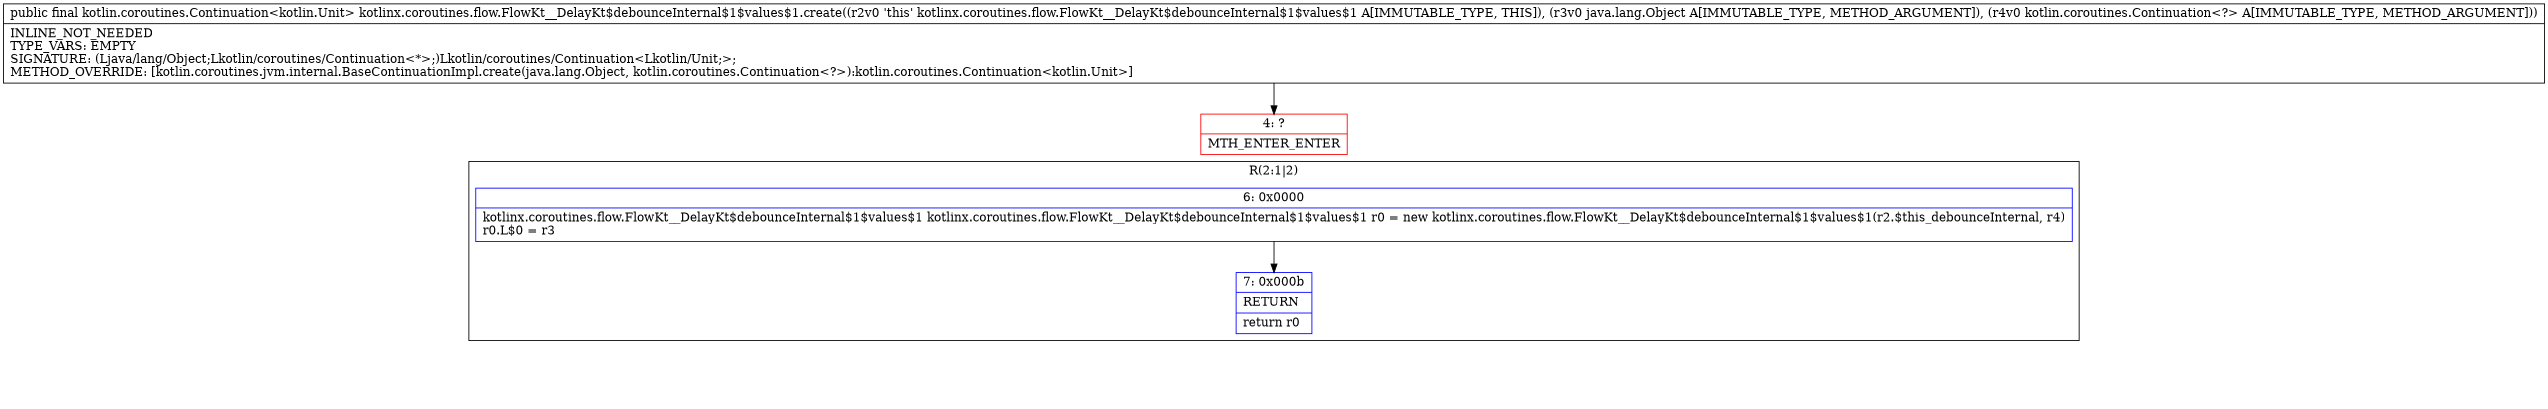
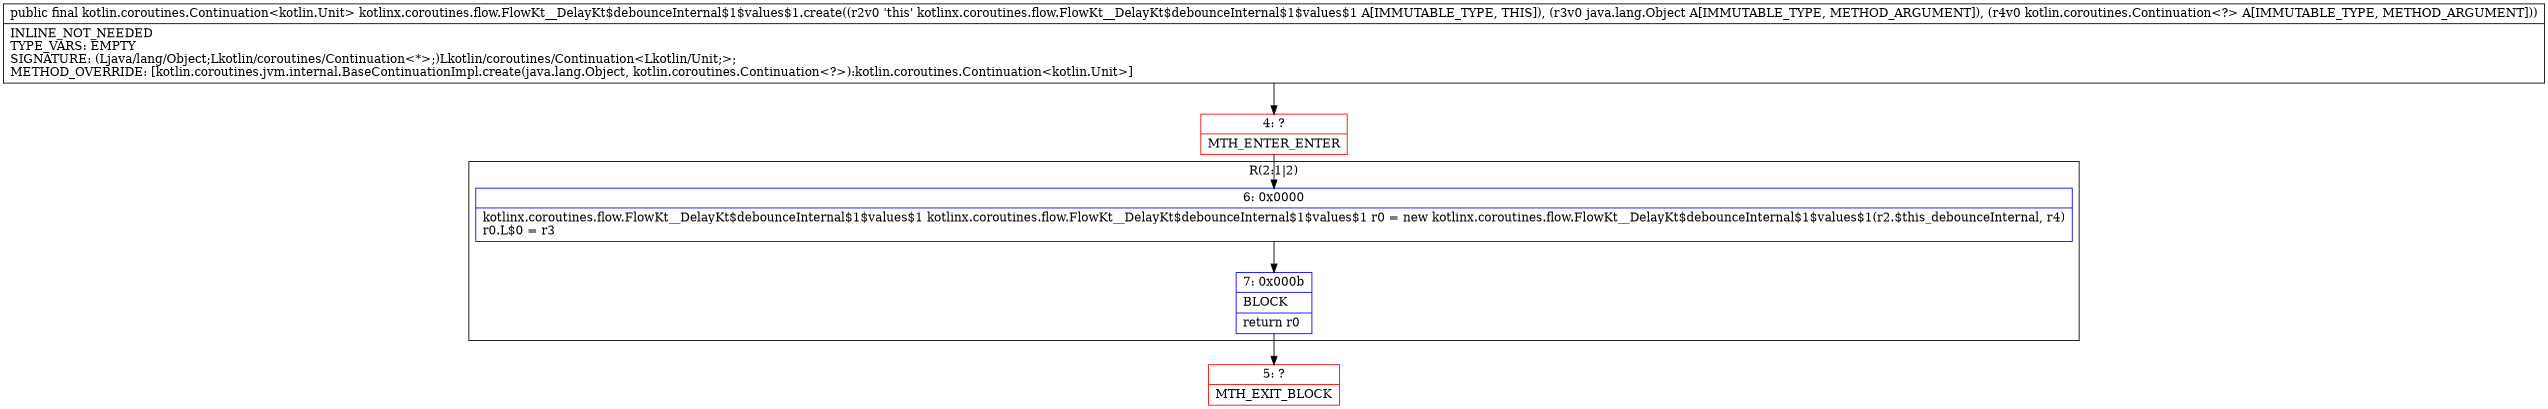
none -> (1274, 167)
(1271, 302) -> (1265, 302)
none -> (1274, 385)
